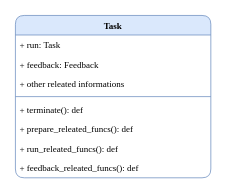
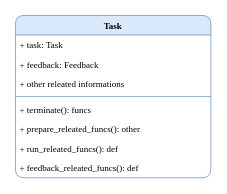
(44, 45) -> (46, 45)
(60, 110) -> (65, 110)
(93, 129) -> (98, 129)
